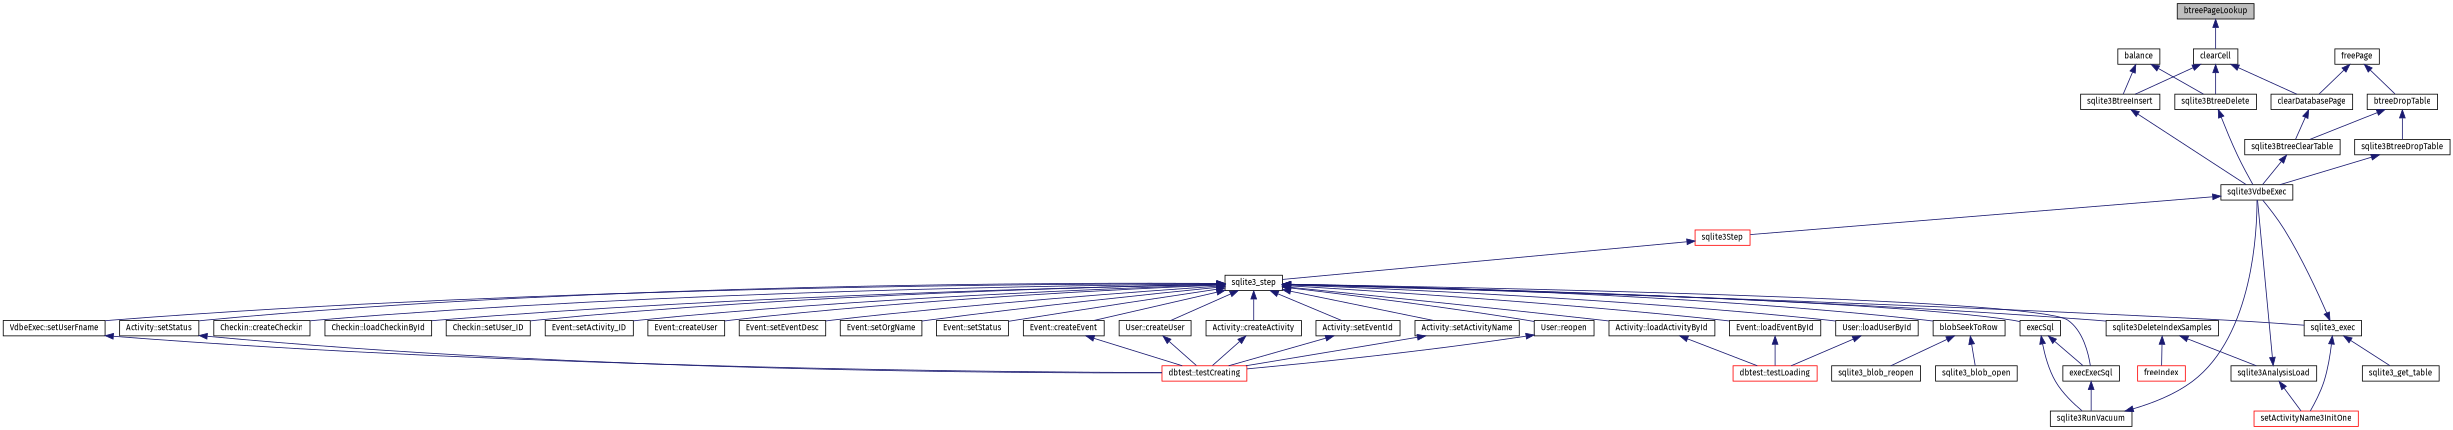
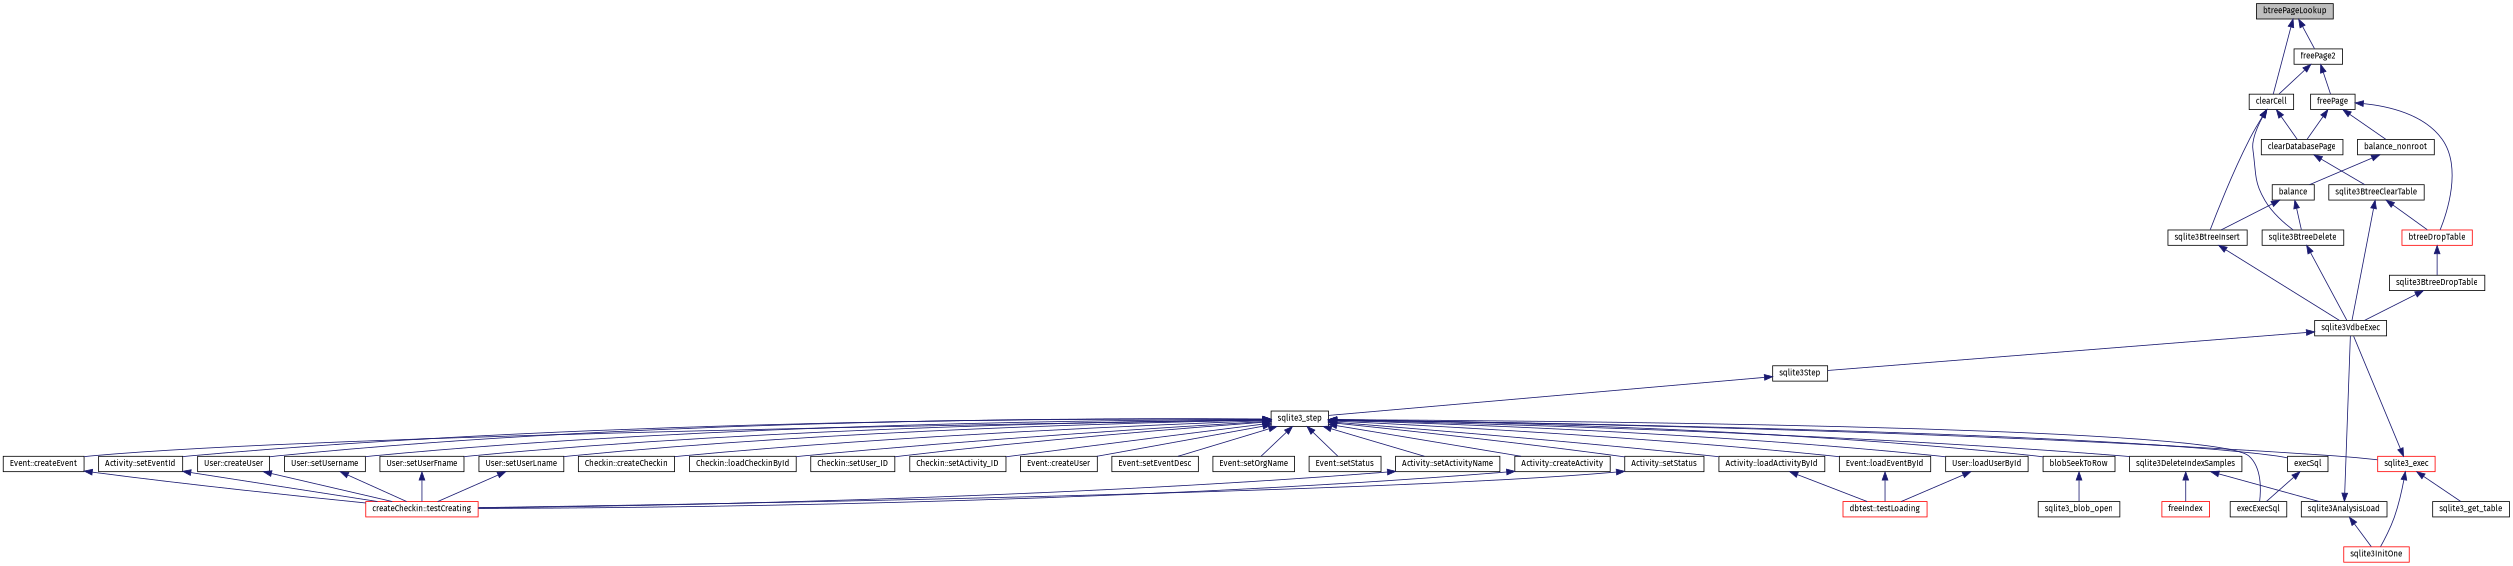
none -> (2318, 57)
(2402, 102) -> (2437, 238)
(2343, 126) -> (2410, 217)
none -> (2396, 147)
(1723, 238) -> (1800, 373)
(54, 328) -> (422, 464)
(589, 328) -> (958, 464)
(1564, 328) -> (325, 464)
(2333, 328) -> (2406, 464)
(1204, 373) -> (422, 509)
(1876, 373) -> none
(2091, 419) -> none
(2306, 419) -> (2376, 555)
none -> (521, 464)
